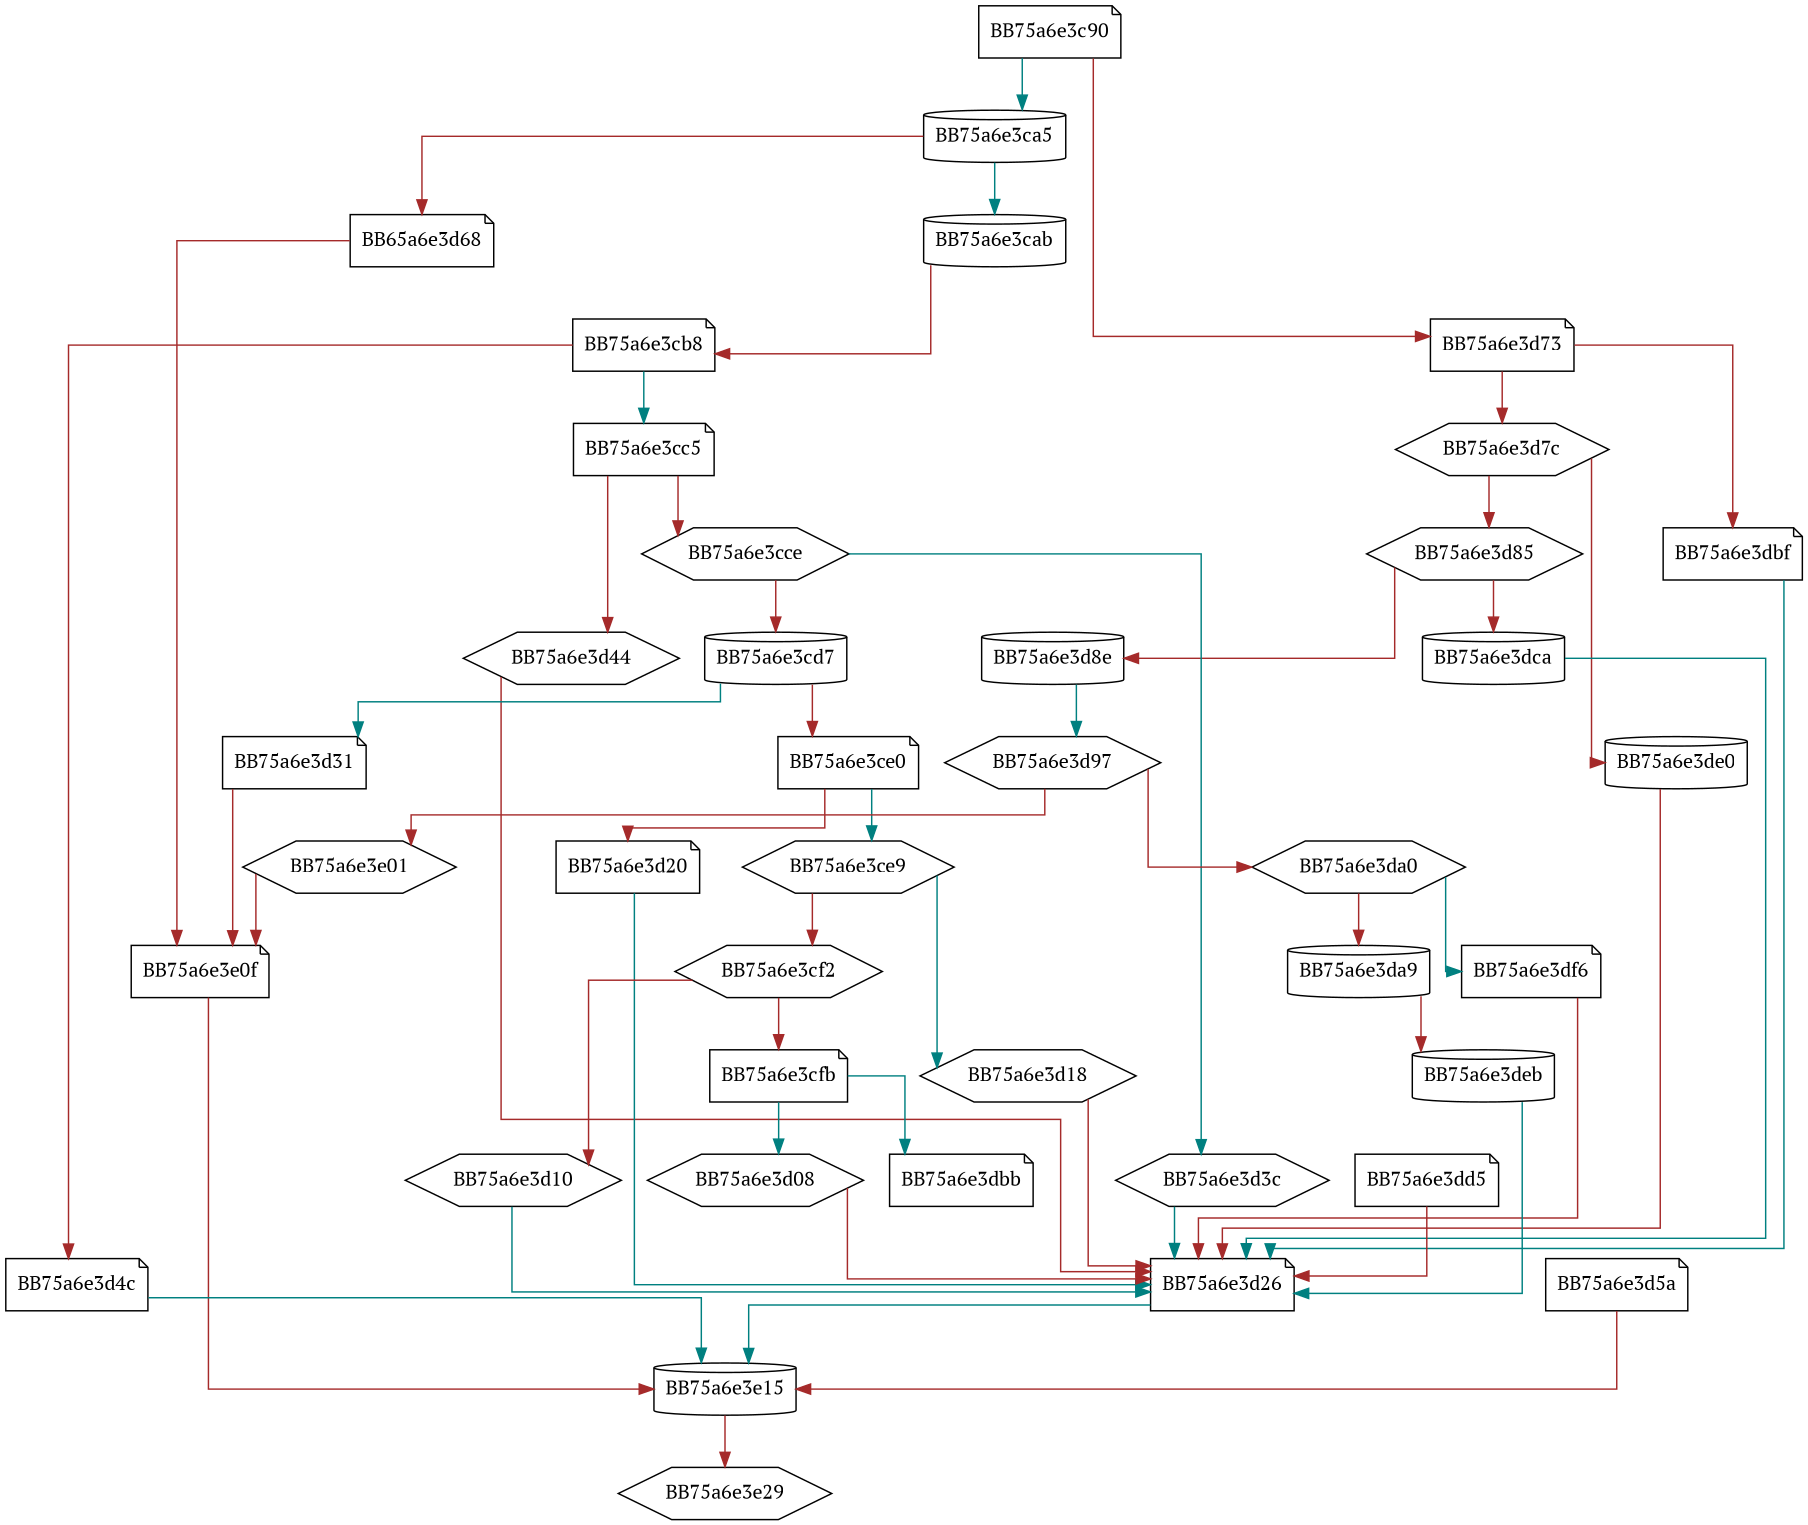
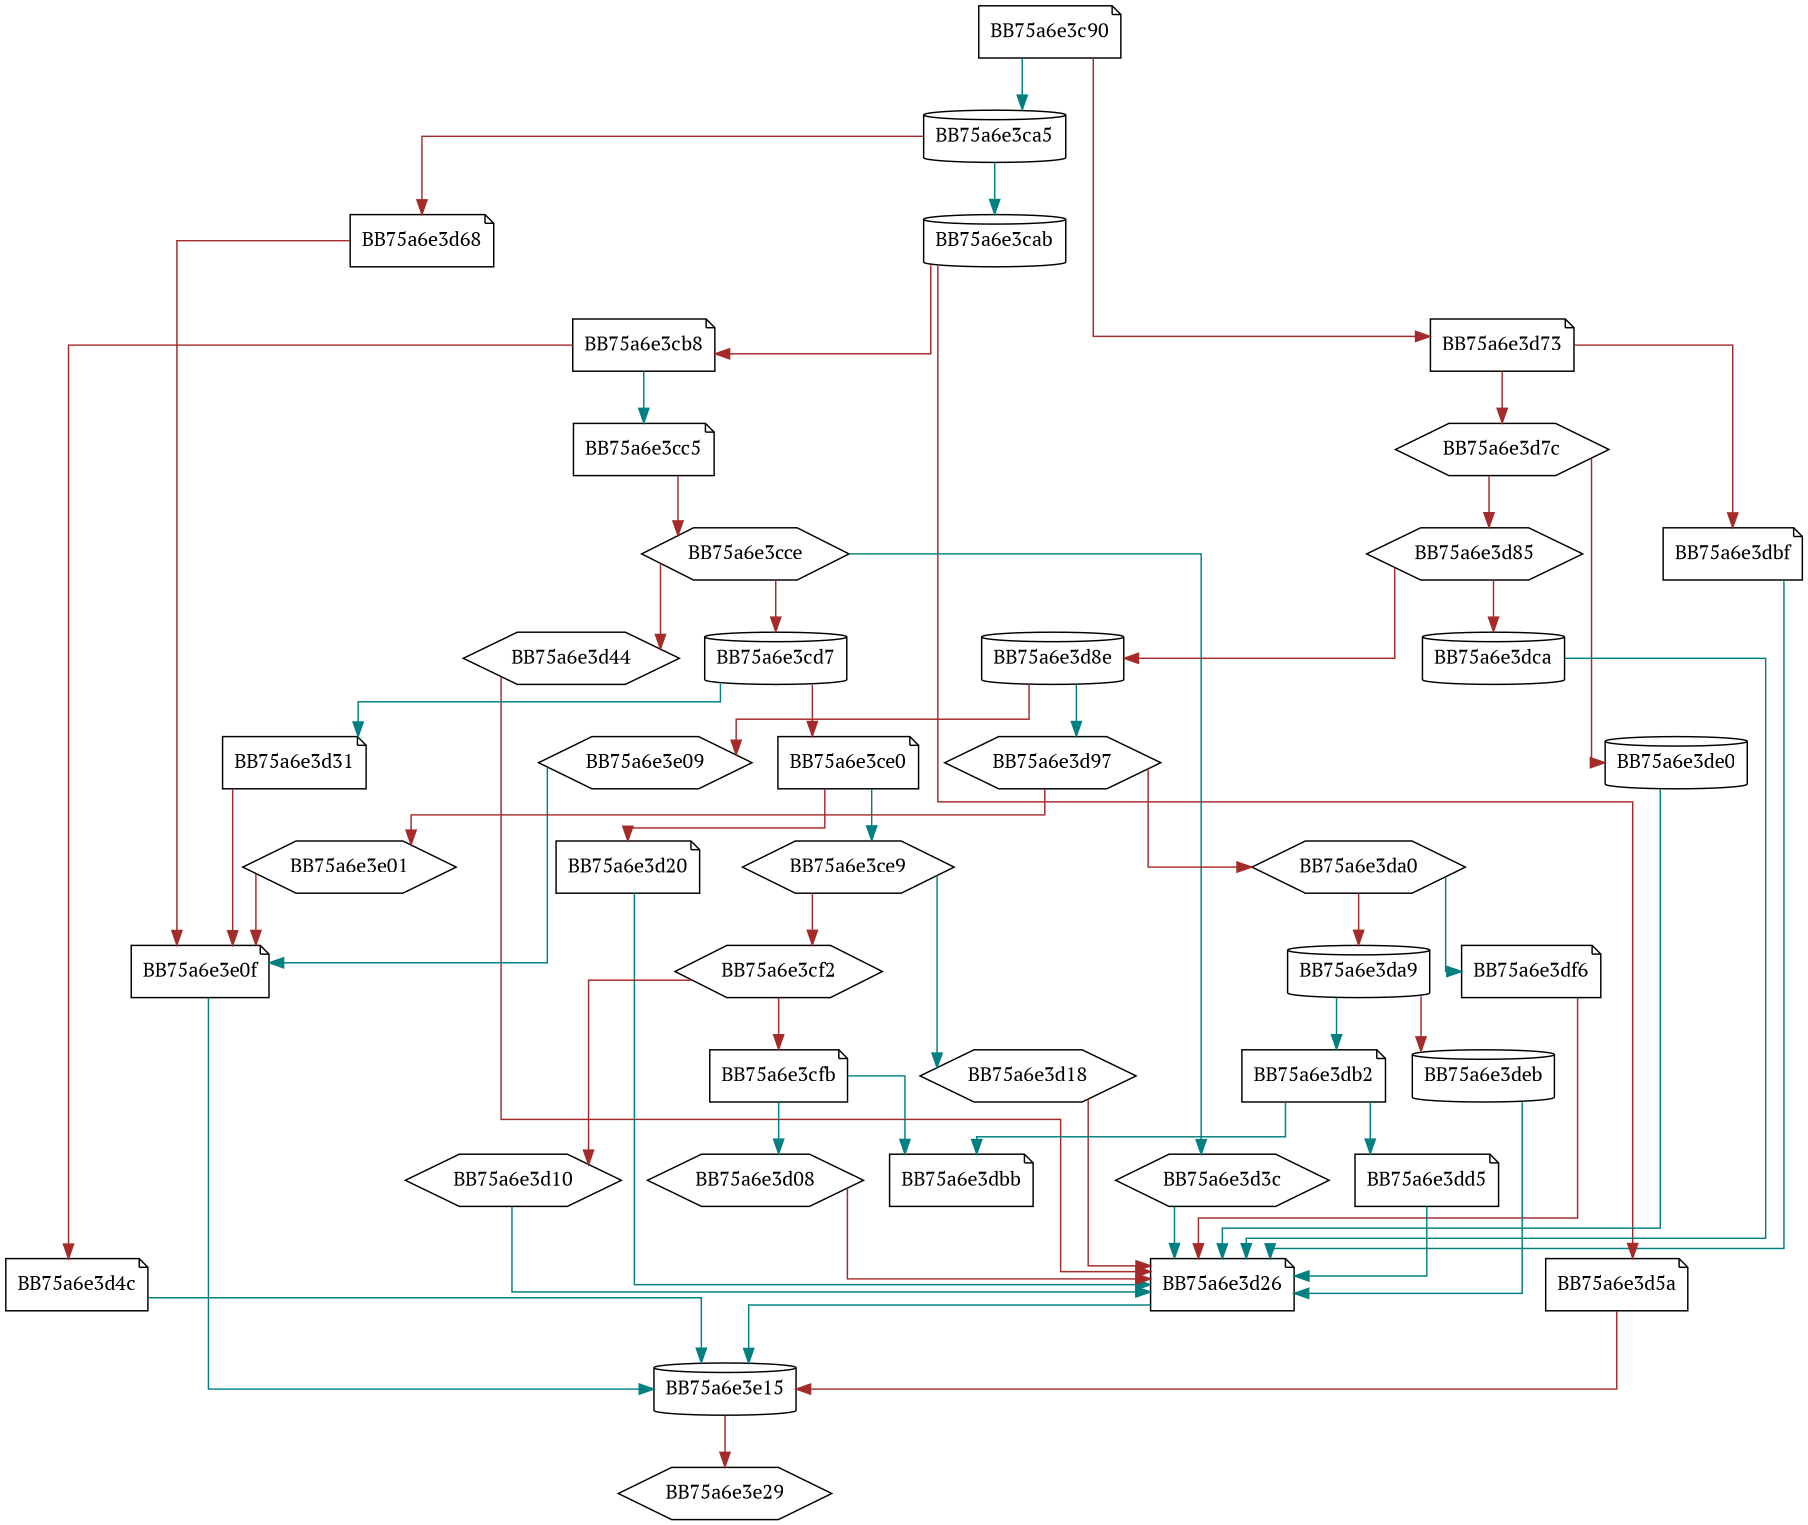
(422, 241) -> (422, 241)
(608, 547) -> (660, 599)
none -> (645, 763)
none -> (1238, 802)
none -> (1314, 1076)
(1653, 1228) -> (1653, 1228)
(1403, 1276) -> (1403, 1276)
(228, 1389) -> (228, 1389)
